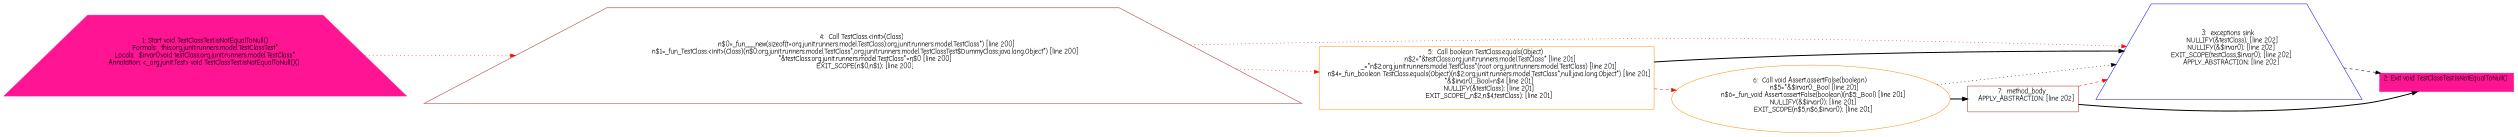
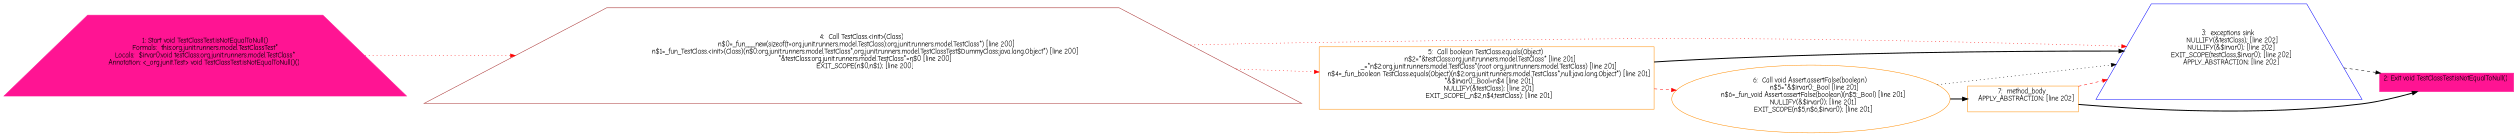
(2023, 99) -> (2023, 99)
